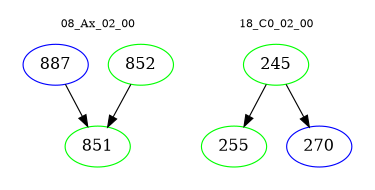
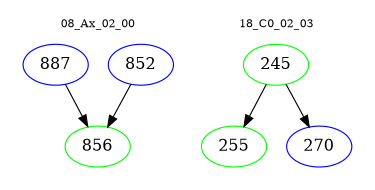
(277, 24) -> (277, 24)
(141, 65) -> (141, 65)
(98, 147) -> (98, 147)
